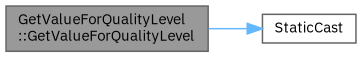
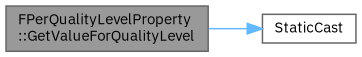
(107, 29) -> (107, 29)
